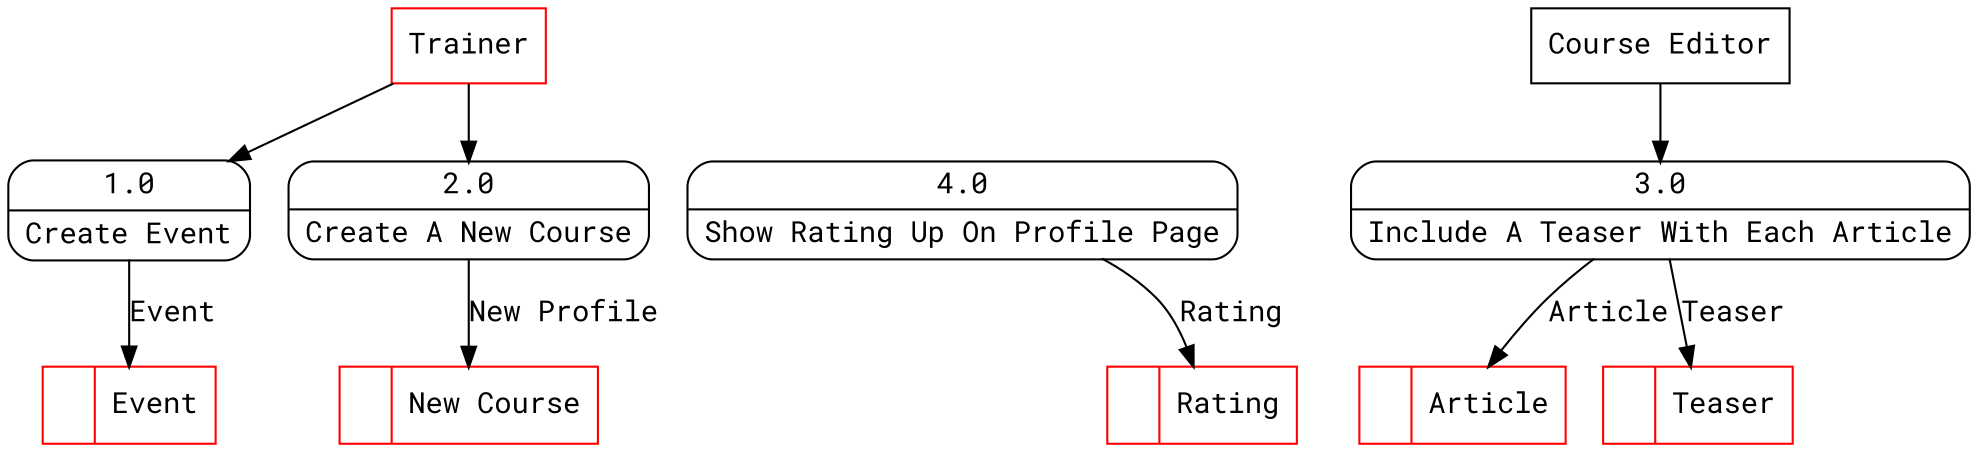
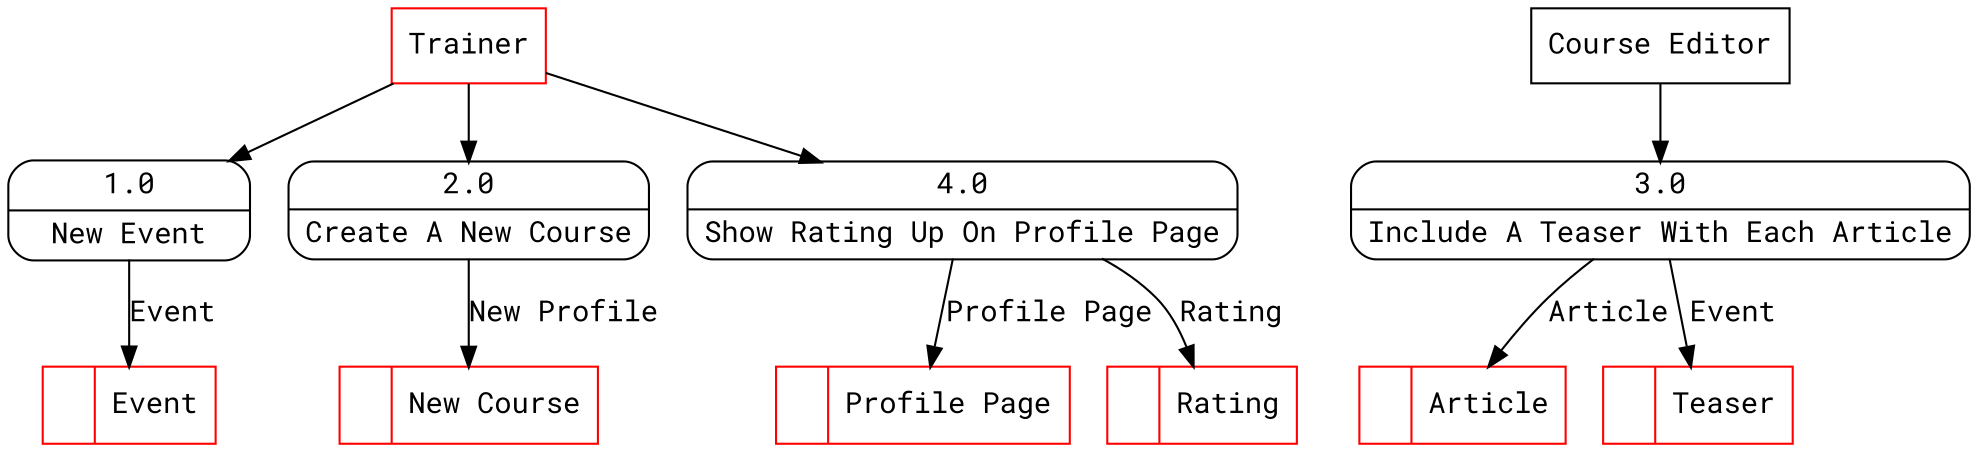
none -> (673, 114)
(129, 234) -> (129, 234)
(1733, 314) -> (1733, 314)
none -> (923, 405)
